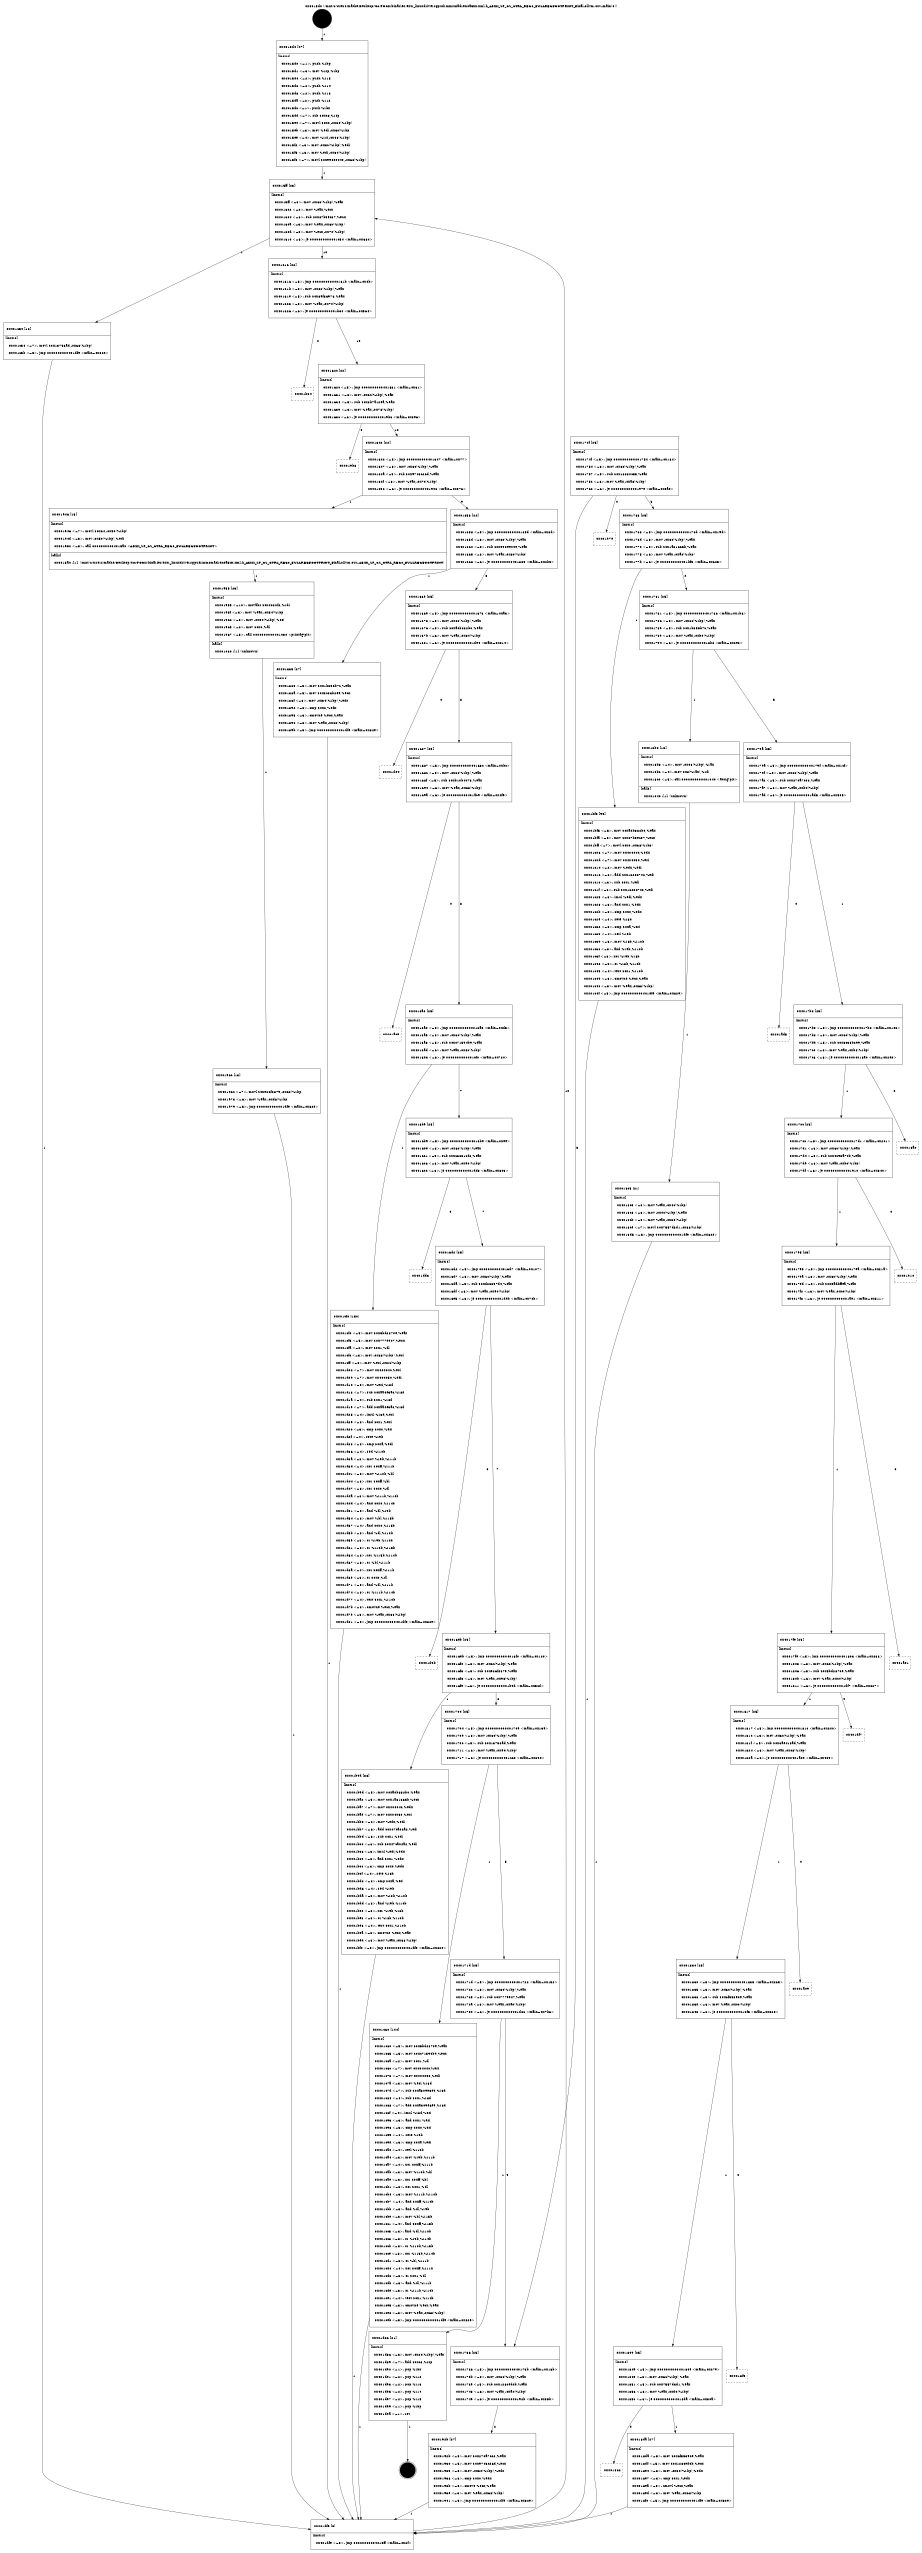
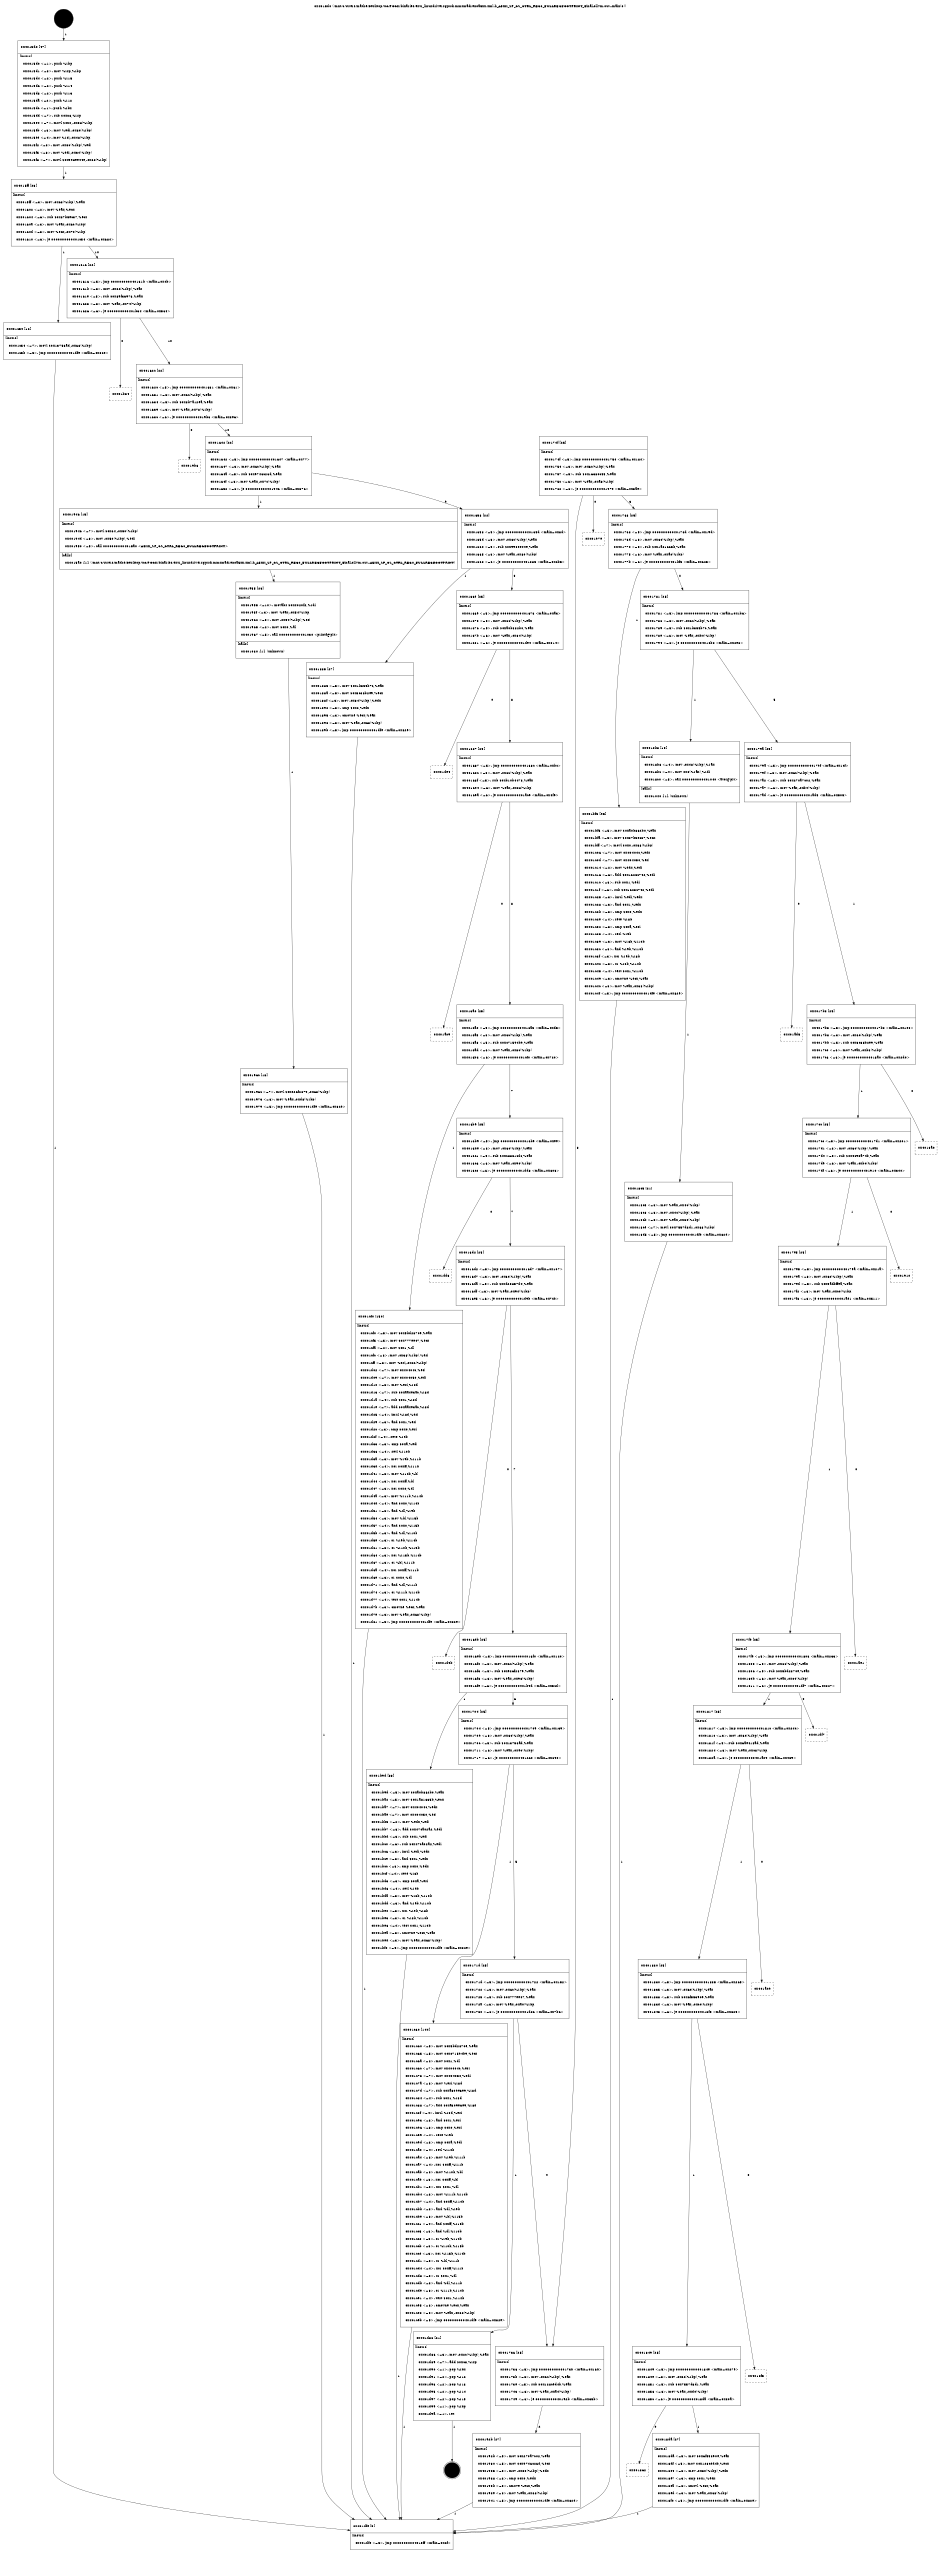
(565, 1364) -> none
